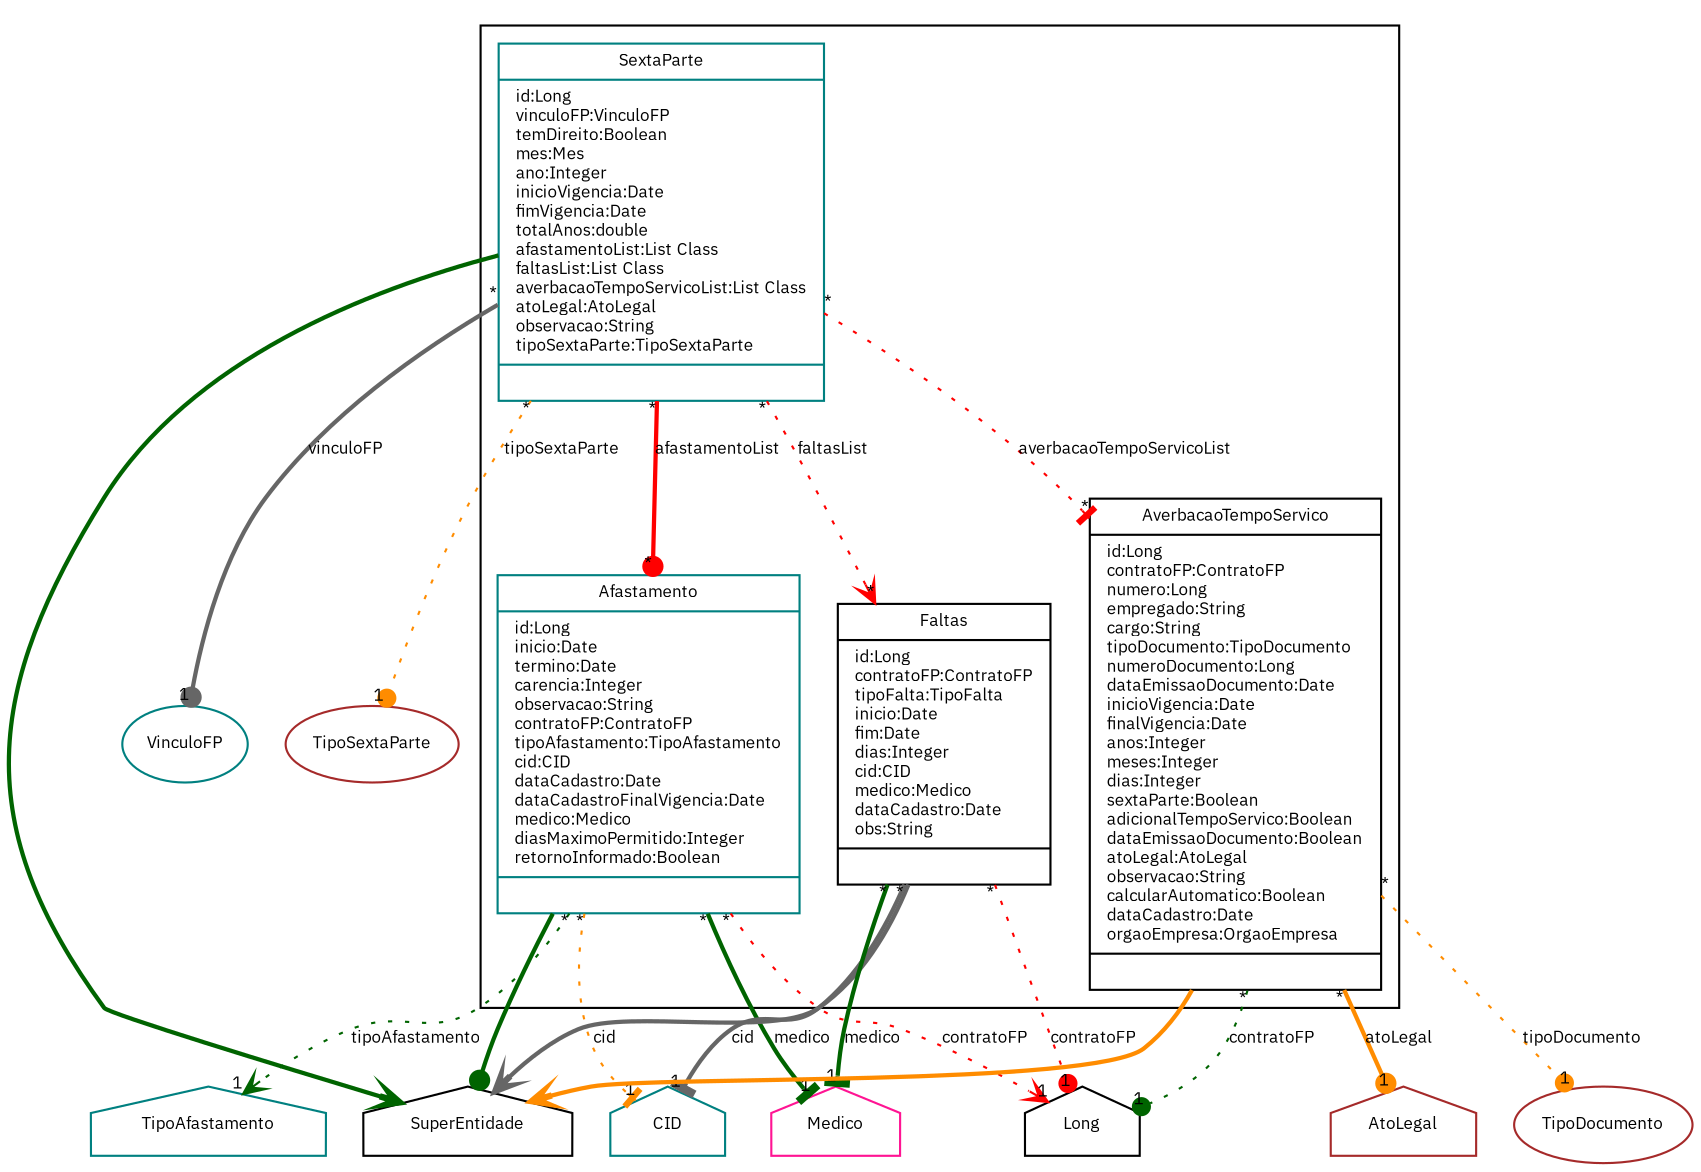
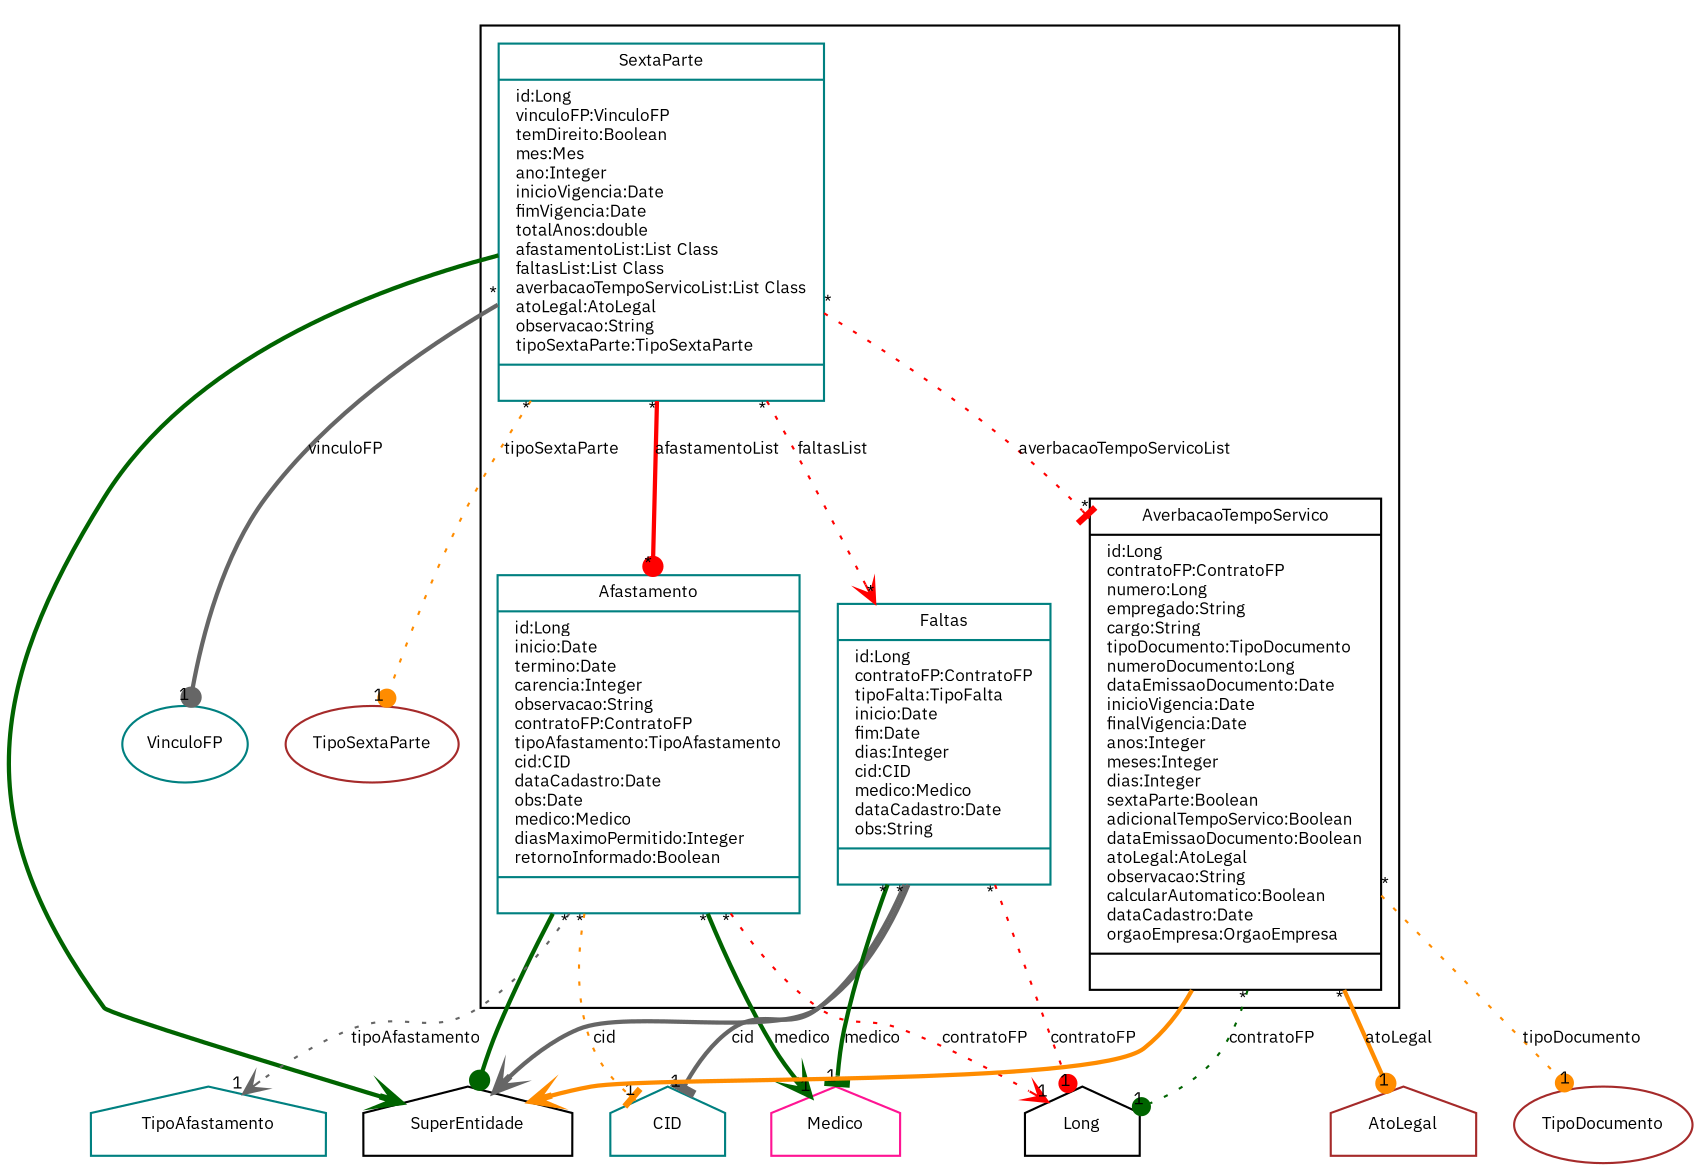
(944, 744) -> (944, 744)
(640, 801) -> (550, 801)
(743, 991) -> (743, 991)
(429, 1023) -> (429, 1023)
